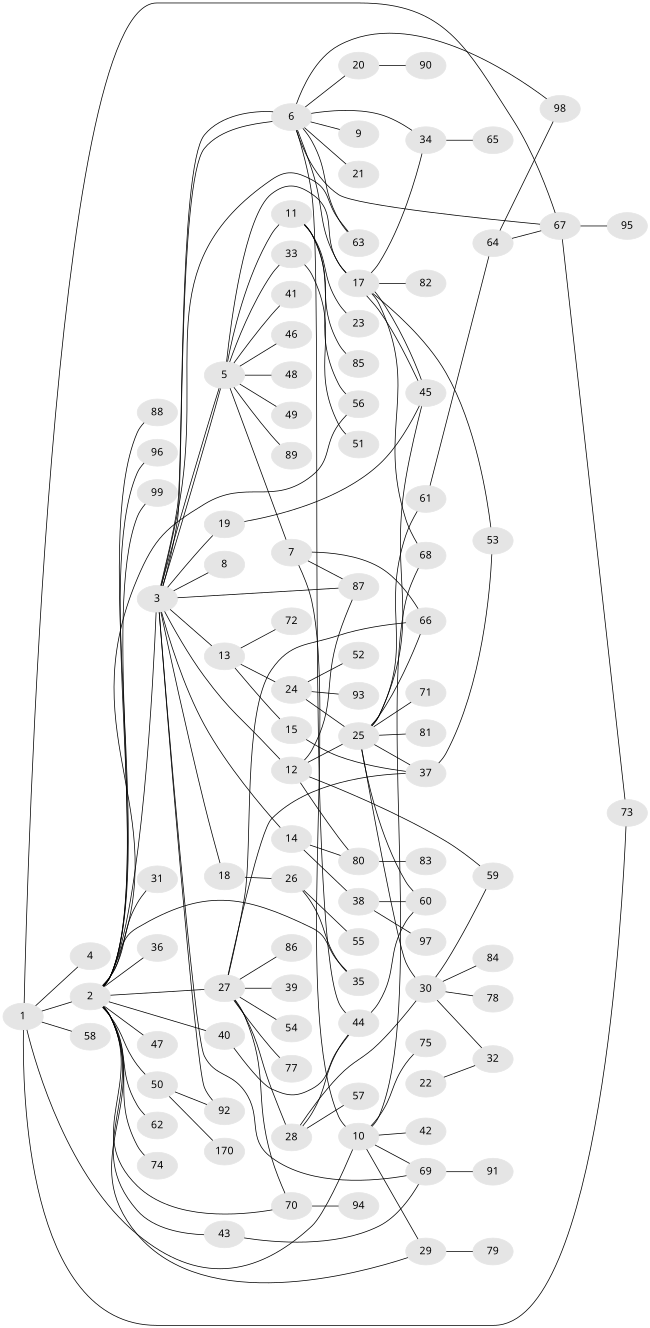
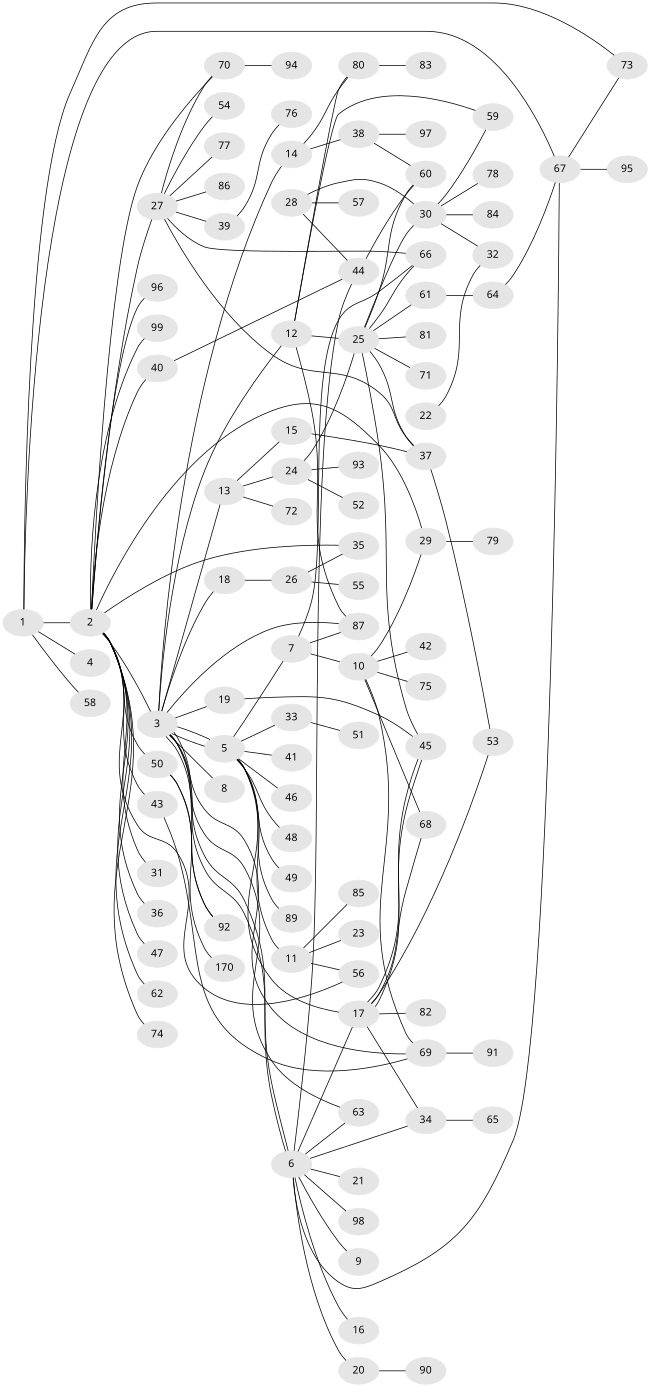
none -> (292, 114)
(527, 176) -> none
(157, 412) -> none
(263, 1064) -> none
(191, 1264) -> none
none -> (359, 1331)
